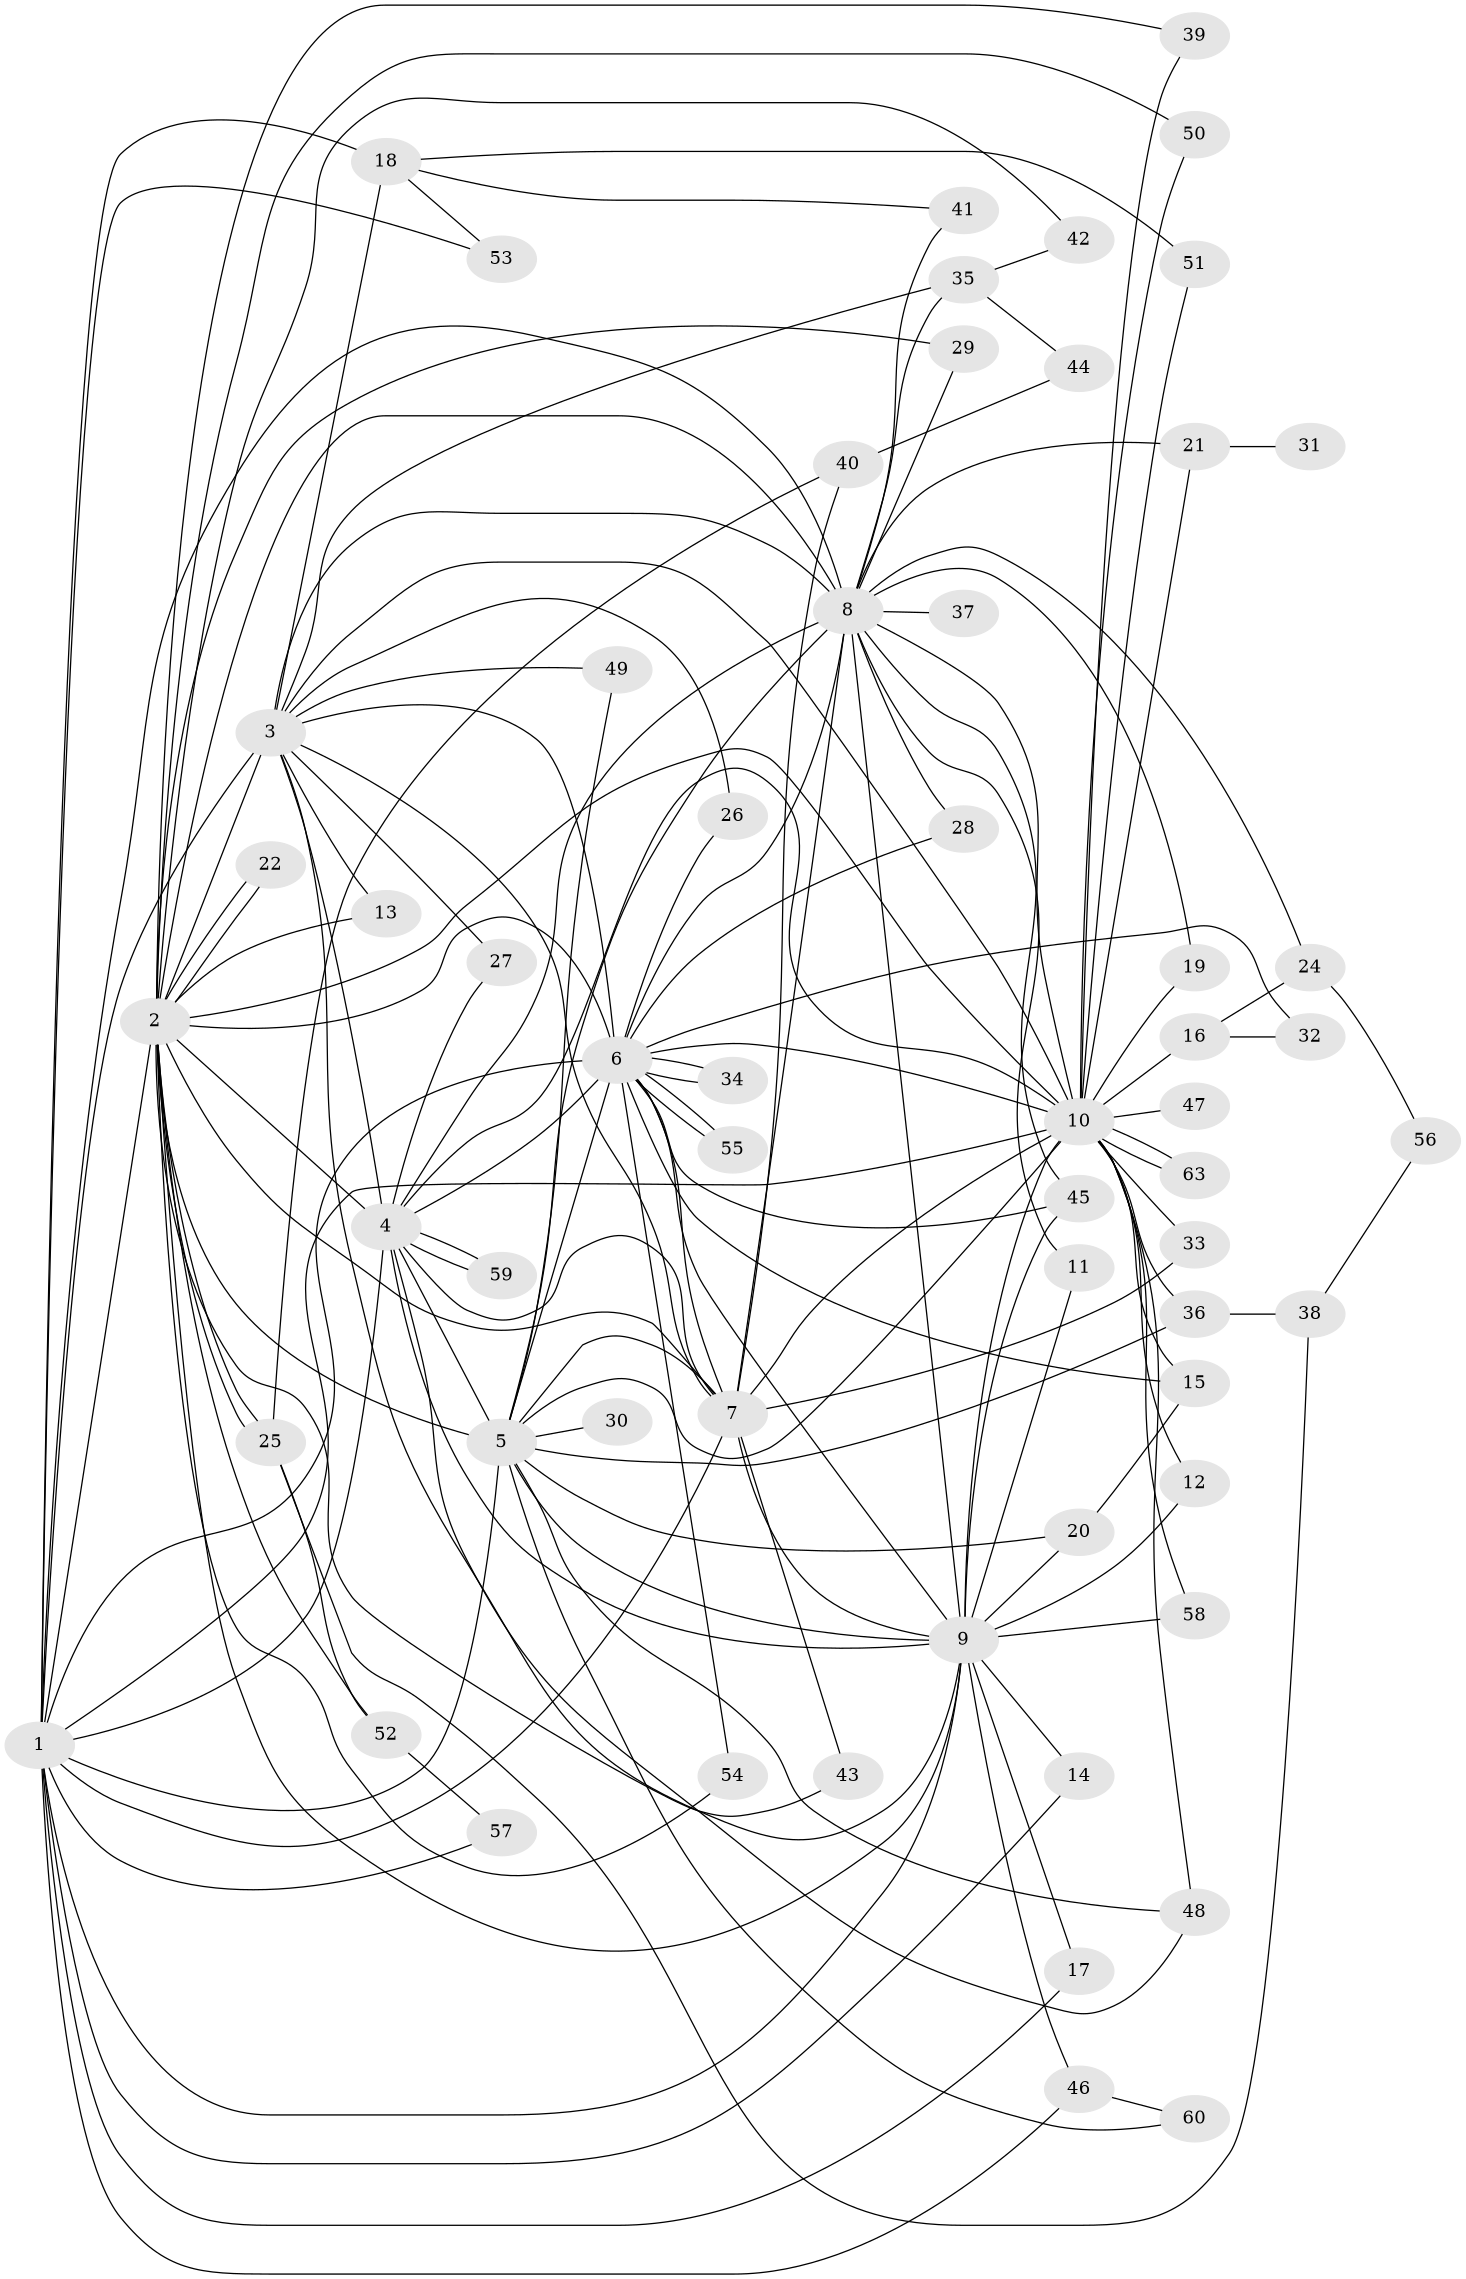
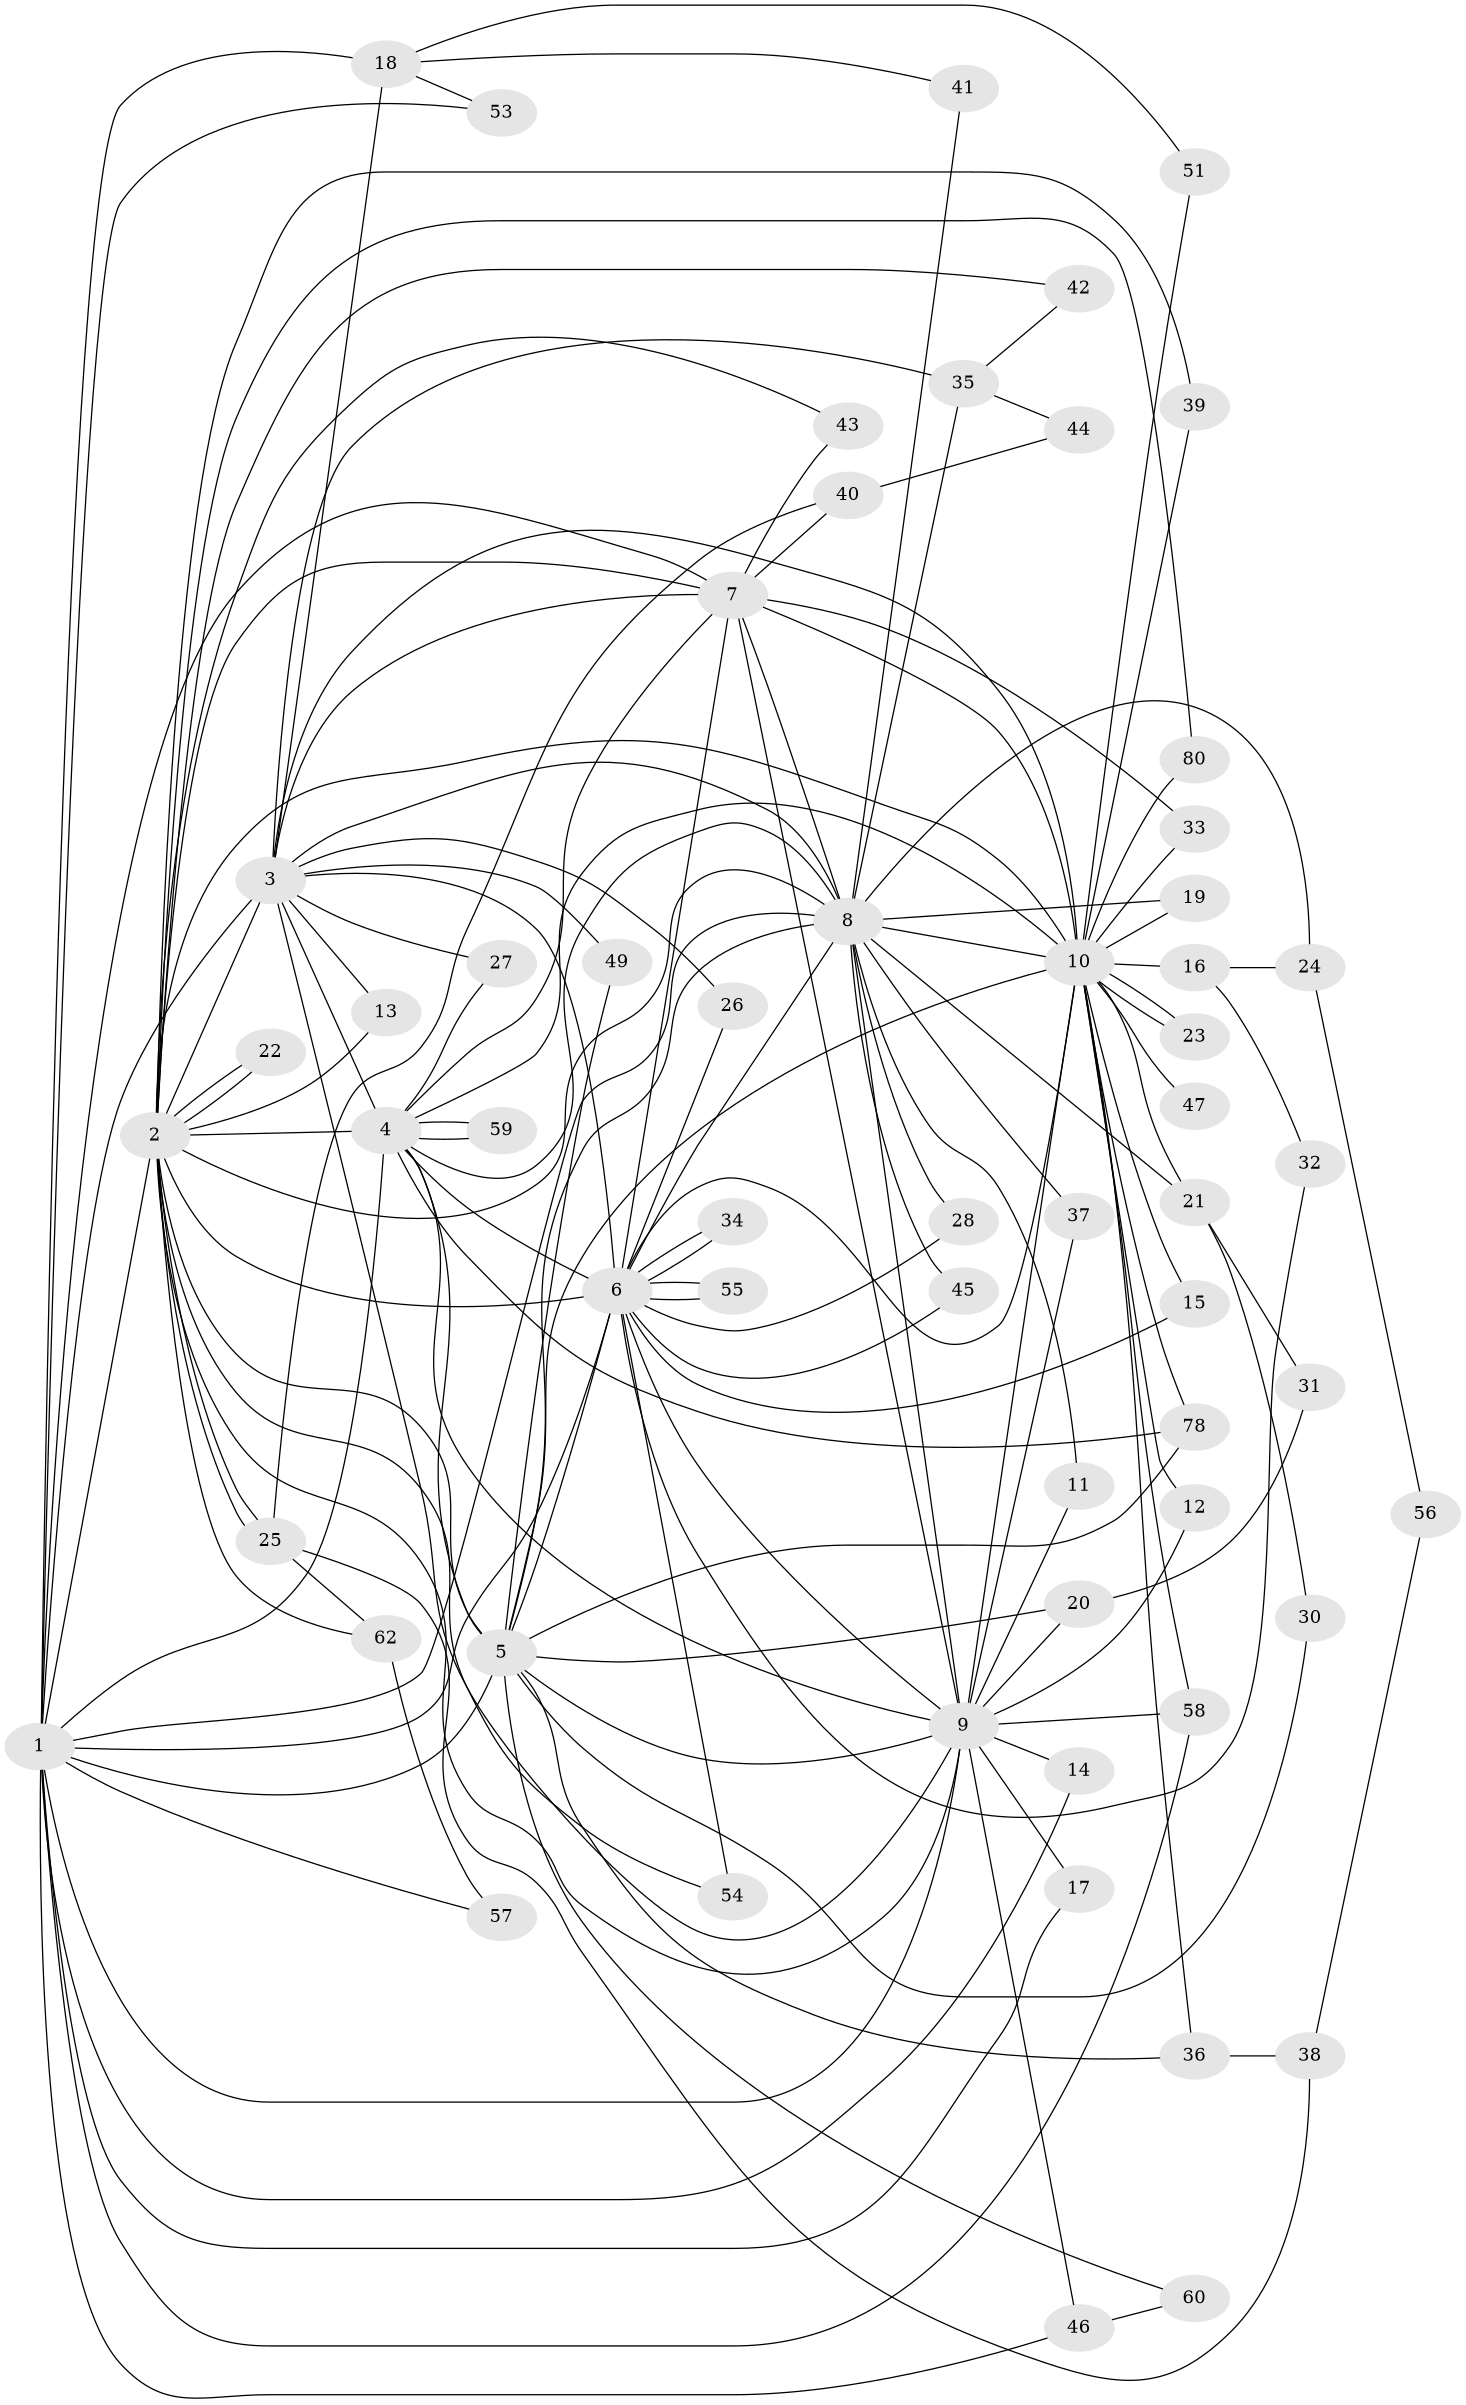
(1195, 135) -> (1195, 760)
(964, 349) -> none
(1195, 1176) -> (1195, 1037)
(367, 1189) -> (573, 2346)
(608, 1337) -> none
(993, 1380) -> (1022, 1471)
none -> (1264, 1388)
(1138, 1459) -> (1238, 1534)
(386, 1735) -> (386, 1639)
(1195, 1912) -> (1195, 1427)
